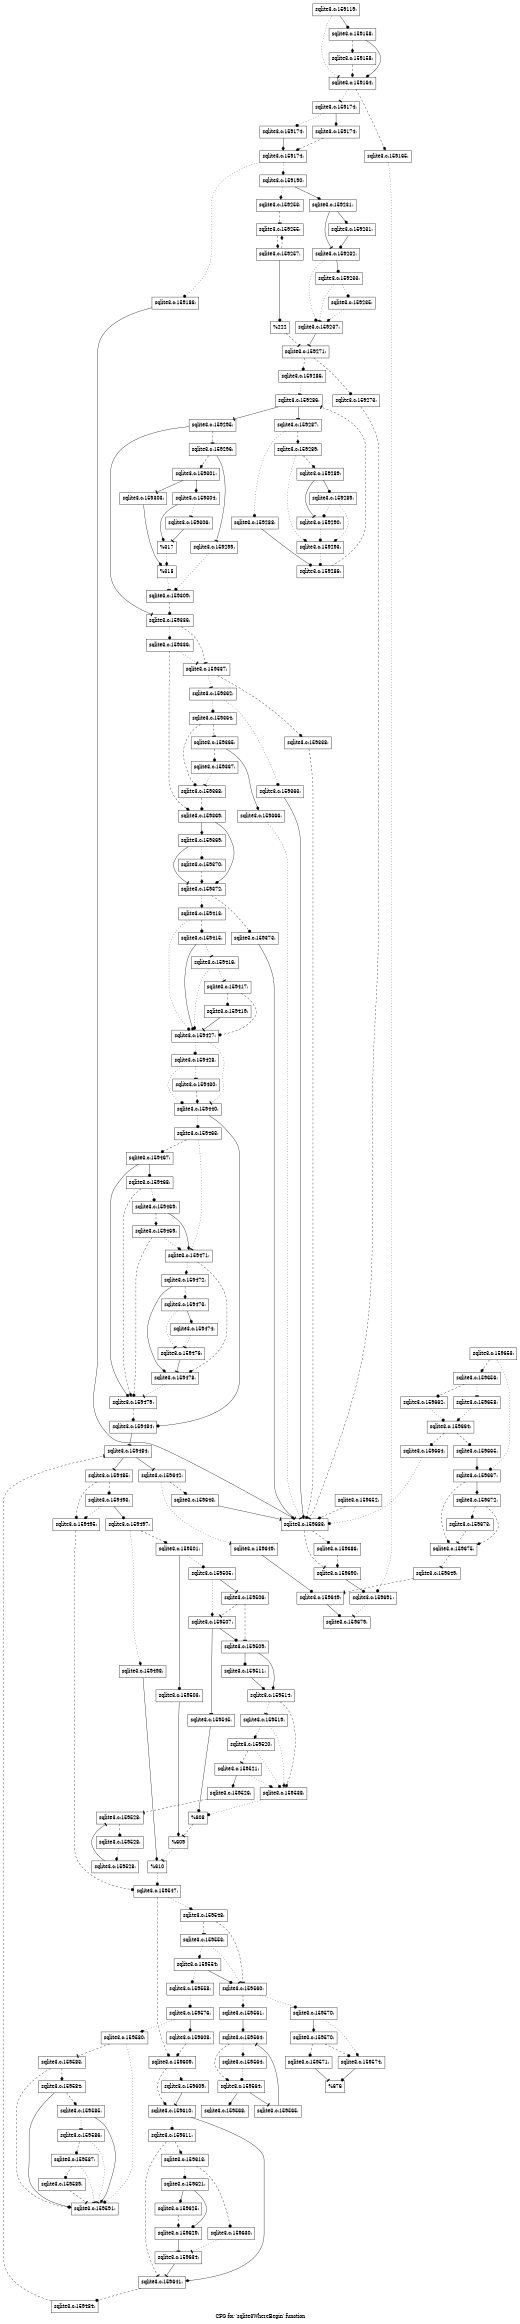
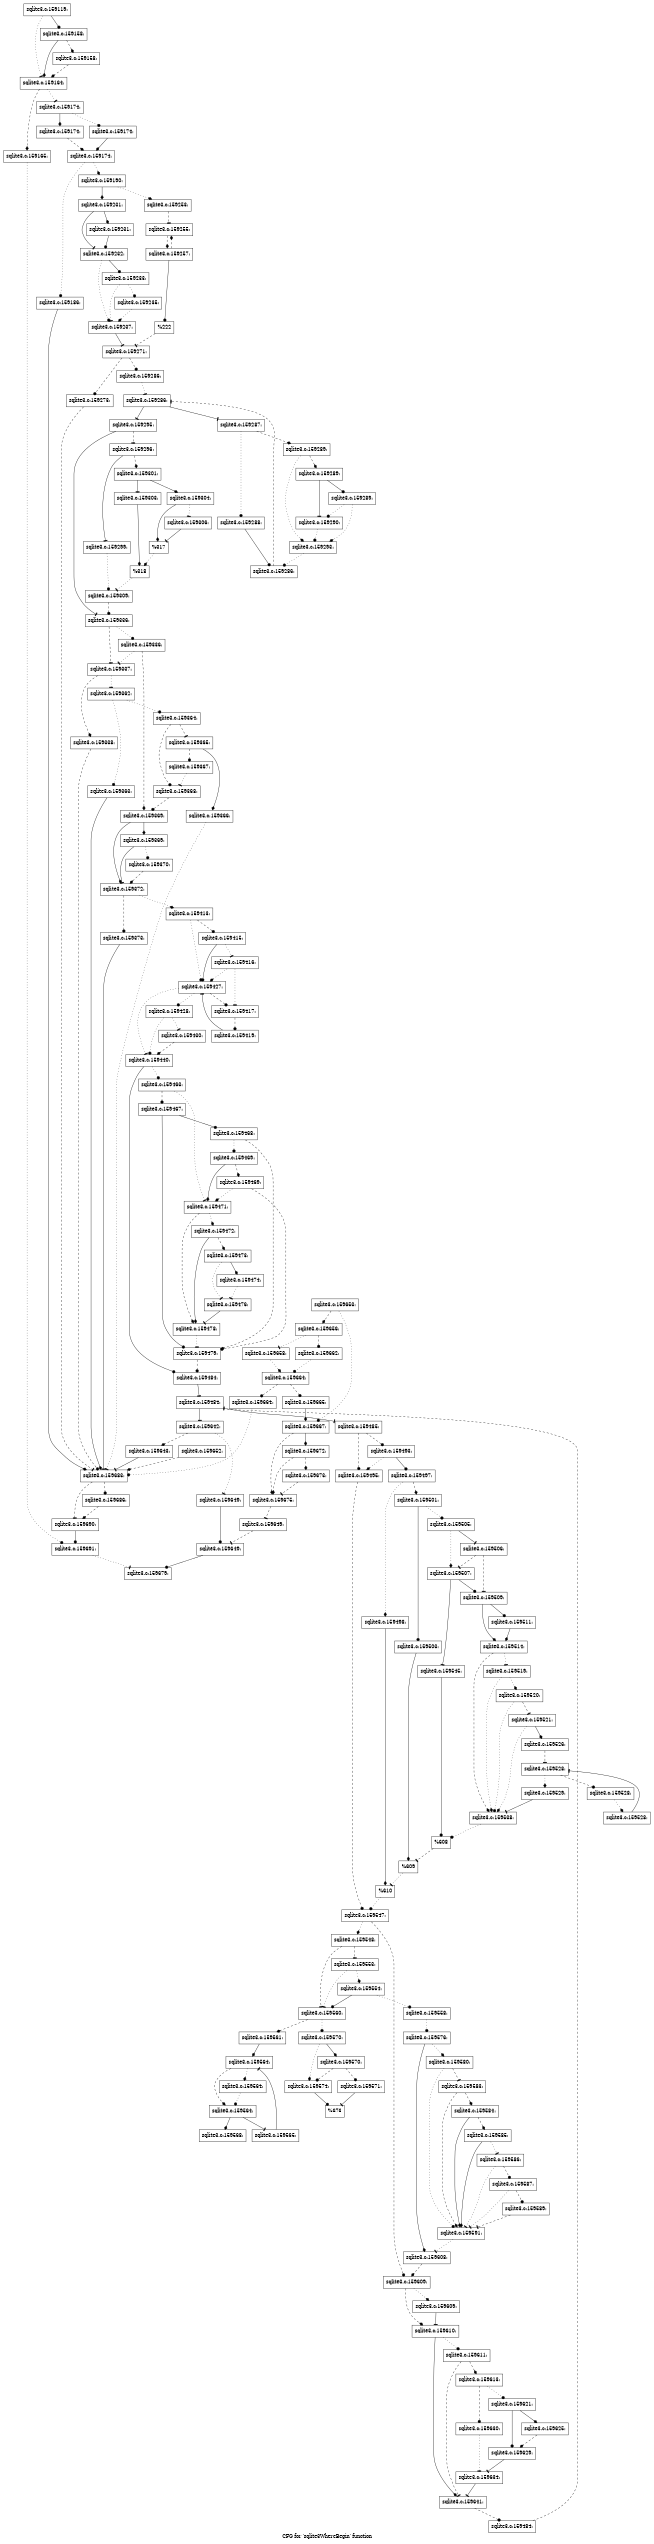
(252, 1020) -> (217, 999)
none -> (545, 1794)
none -> (445, 2245)
